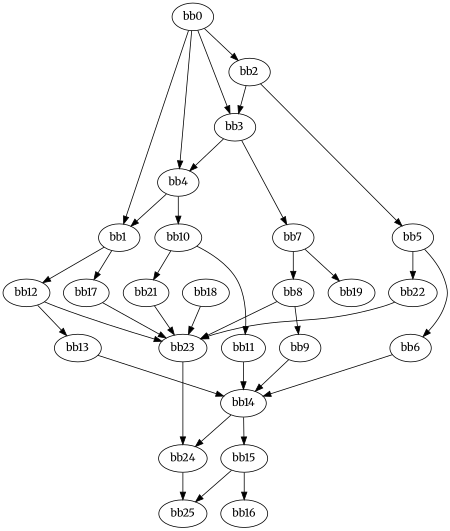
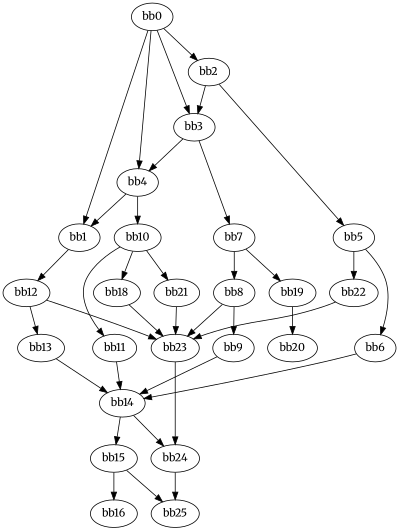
none -> (129, 262)
(86, 293) -> none
none -> (293, 348)
